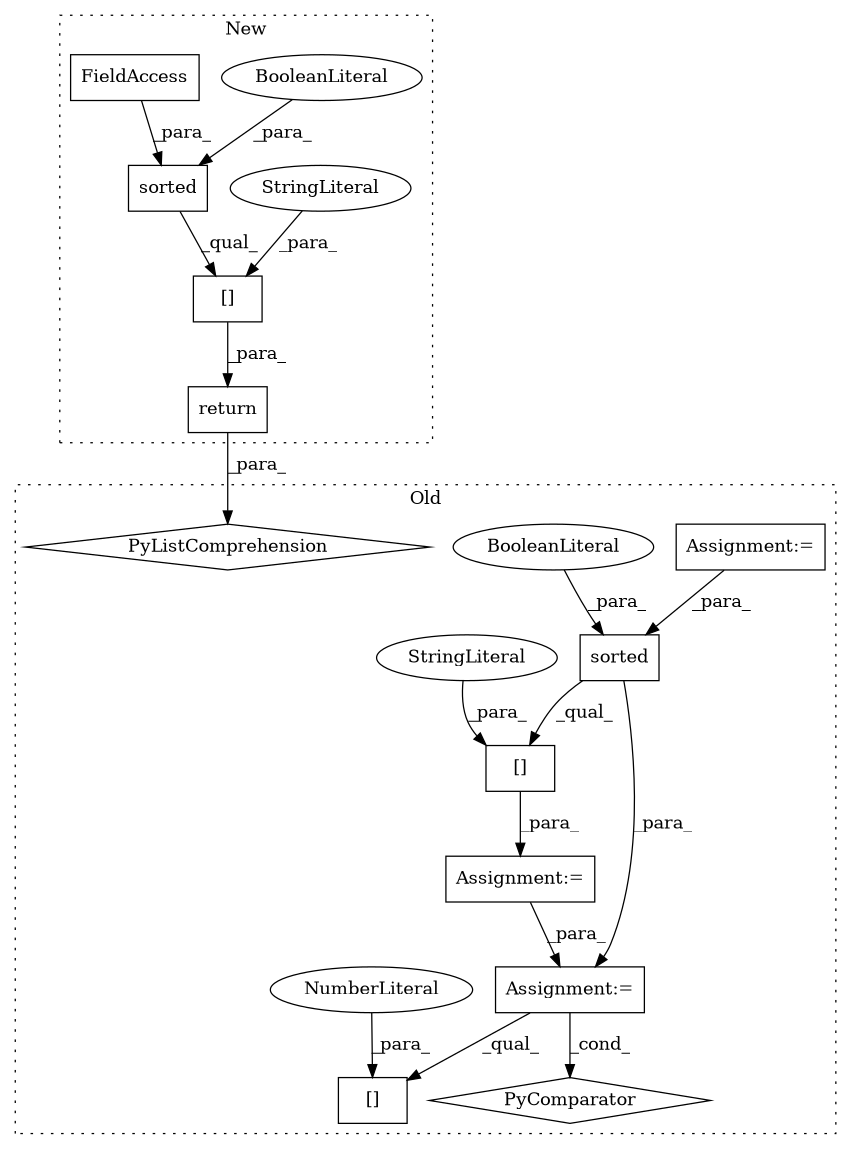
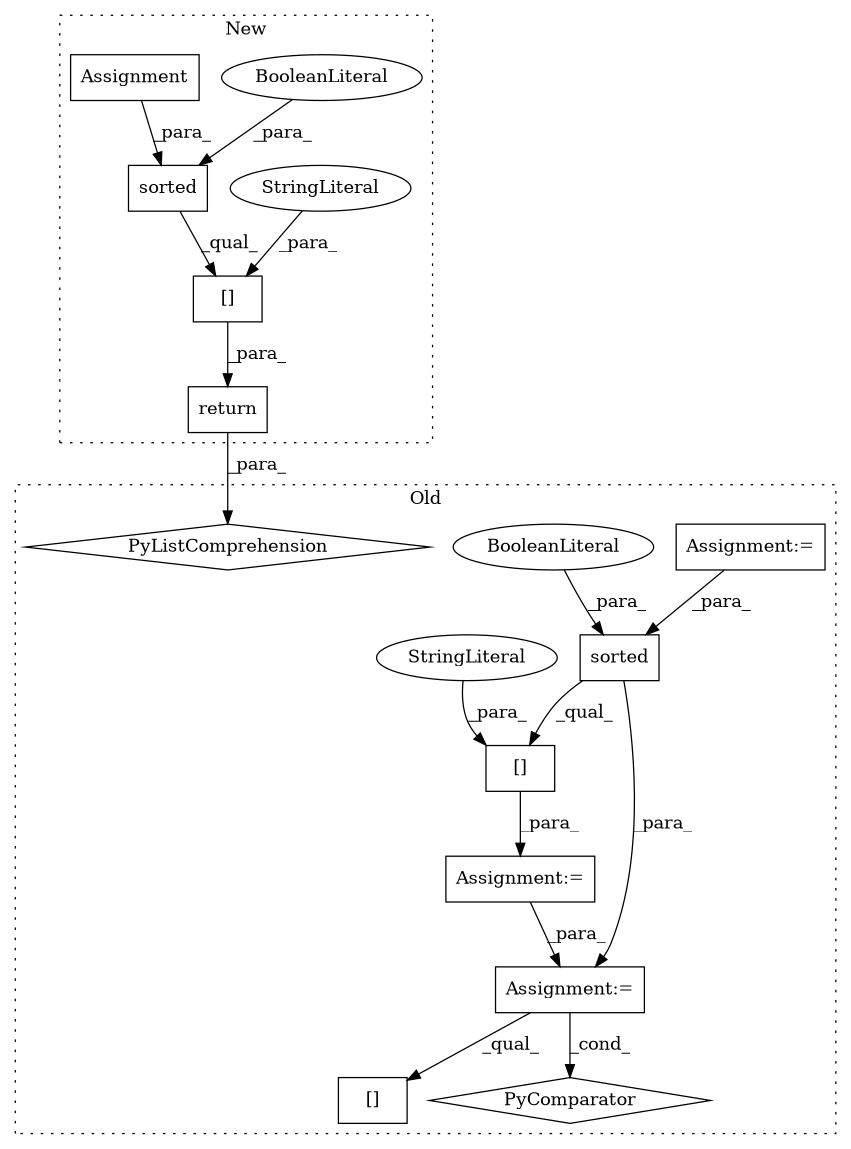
(135, 78) -> (135, 78)
(371, 990) -> none
